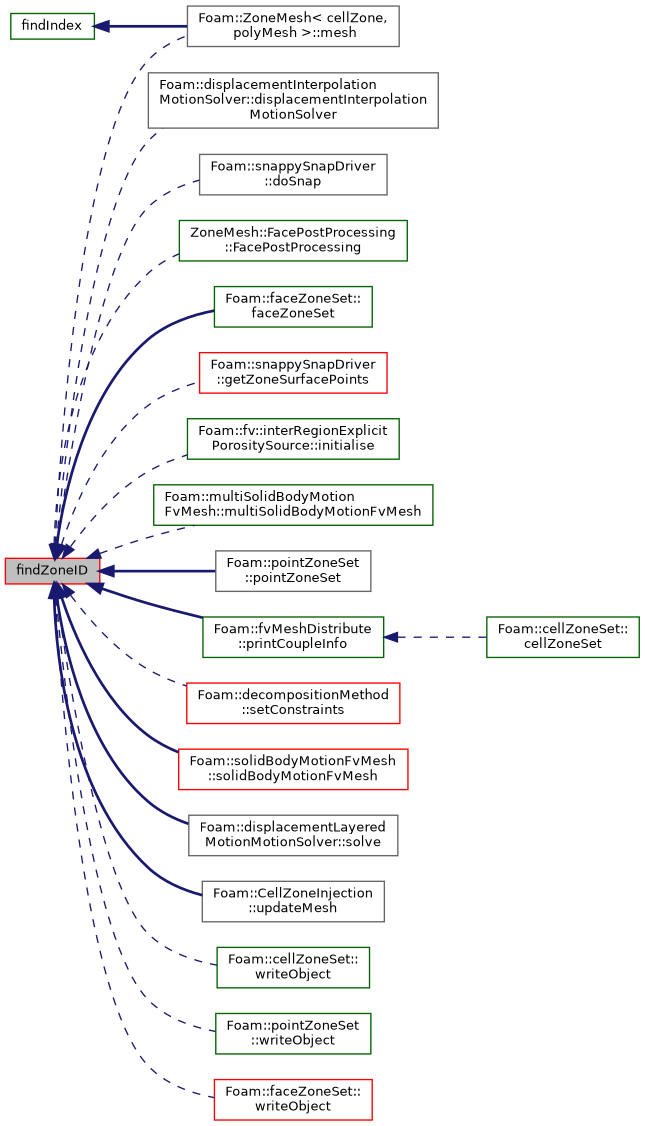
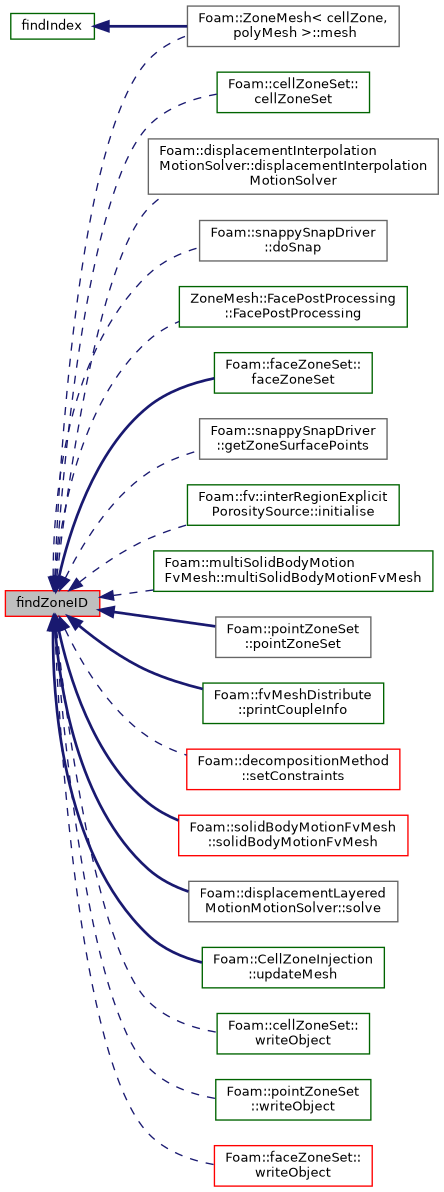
(293, 373) -> (293, 439)
(442, 637) -> (86, 308)
(293, 902) -> (293, 968)
